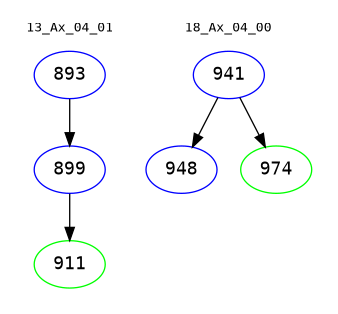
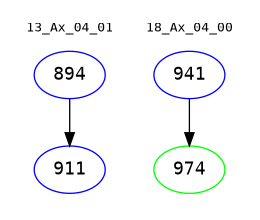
(70, 75) -> none
(70, 170) -> (70, 75)
(182, 170) -> none
(70, 264) -> (70, 170)
